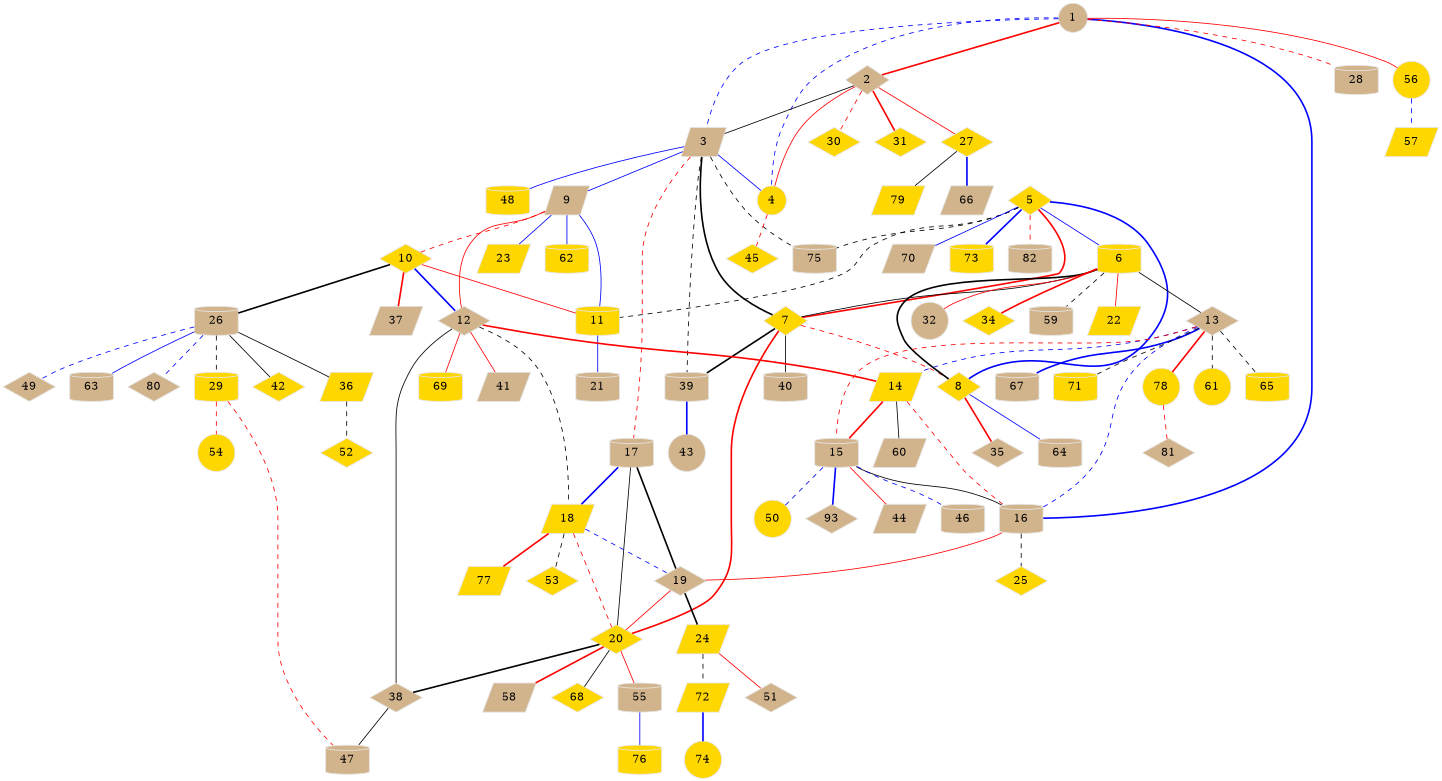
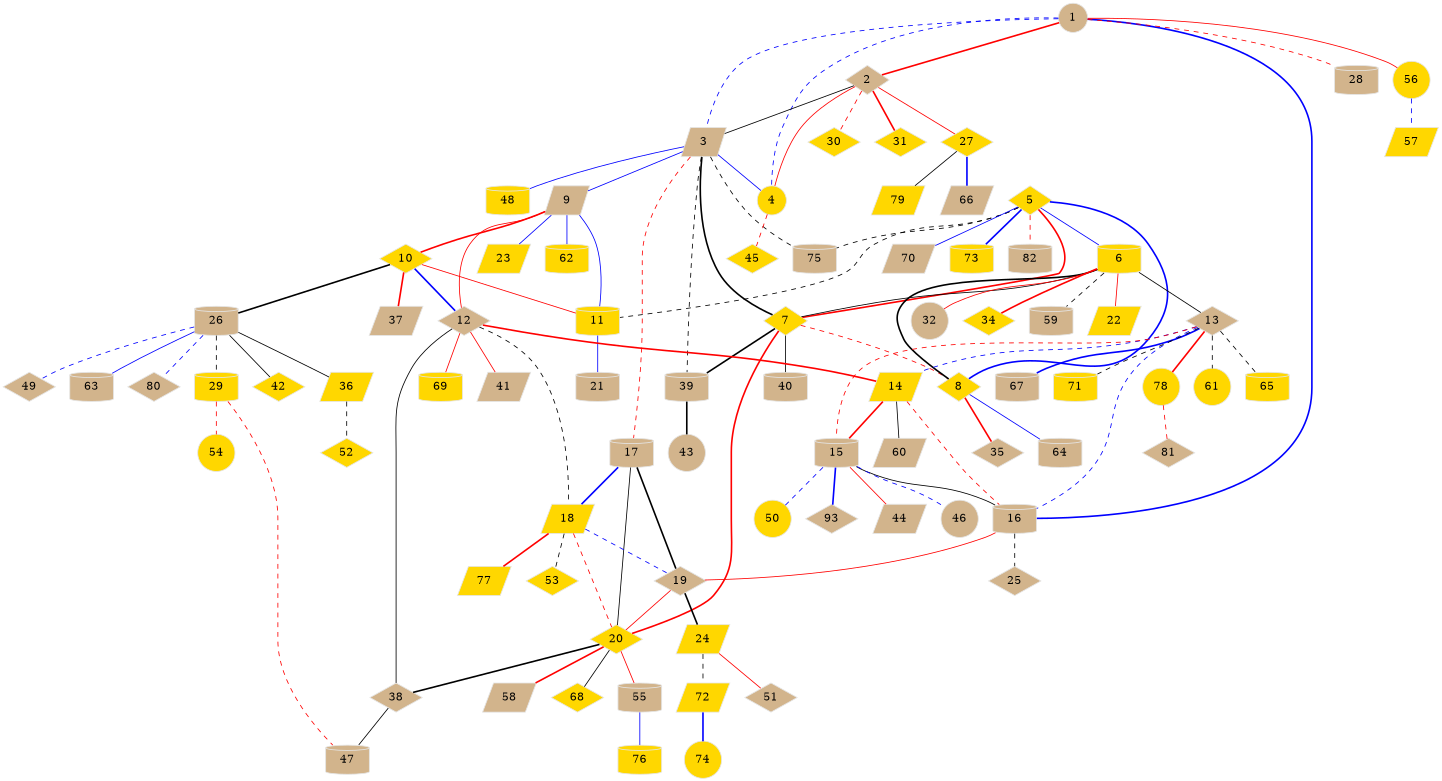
(470, 236) -> (470, 236)
(687, 418) -> (687, 418)
(963, 519) -> (960, 519)
(1021, 581) -> (1015, 581)
